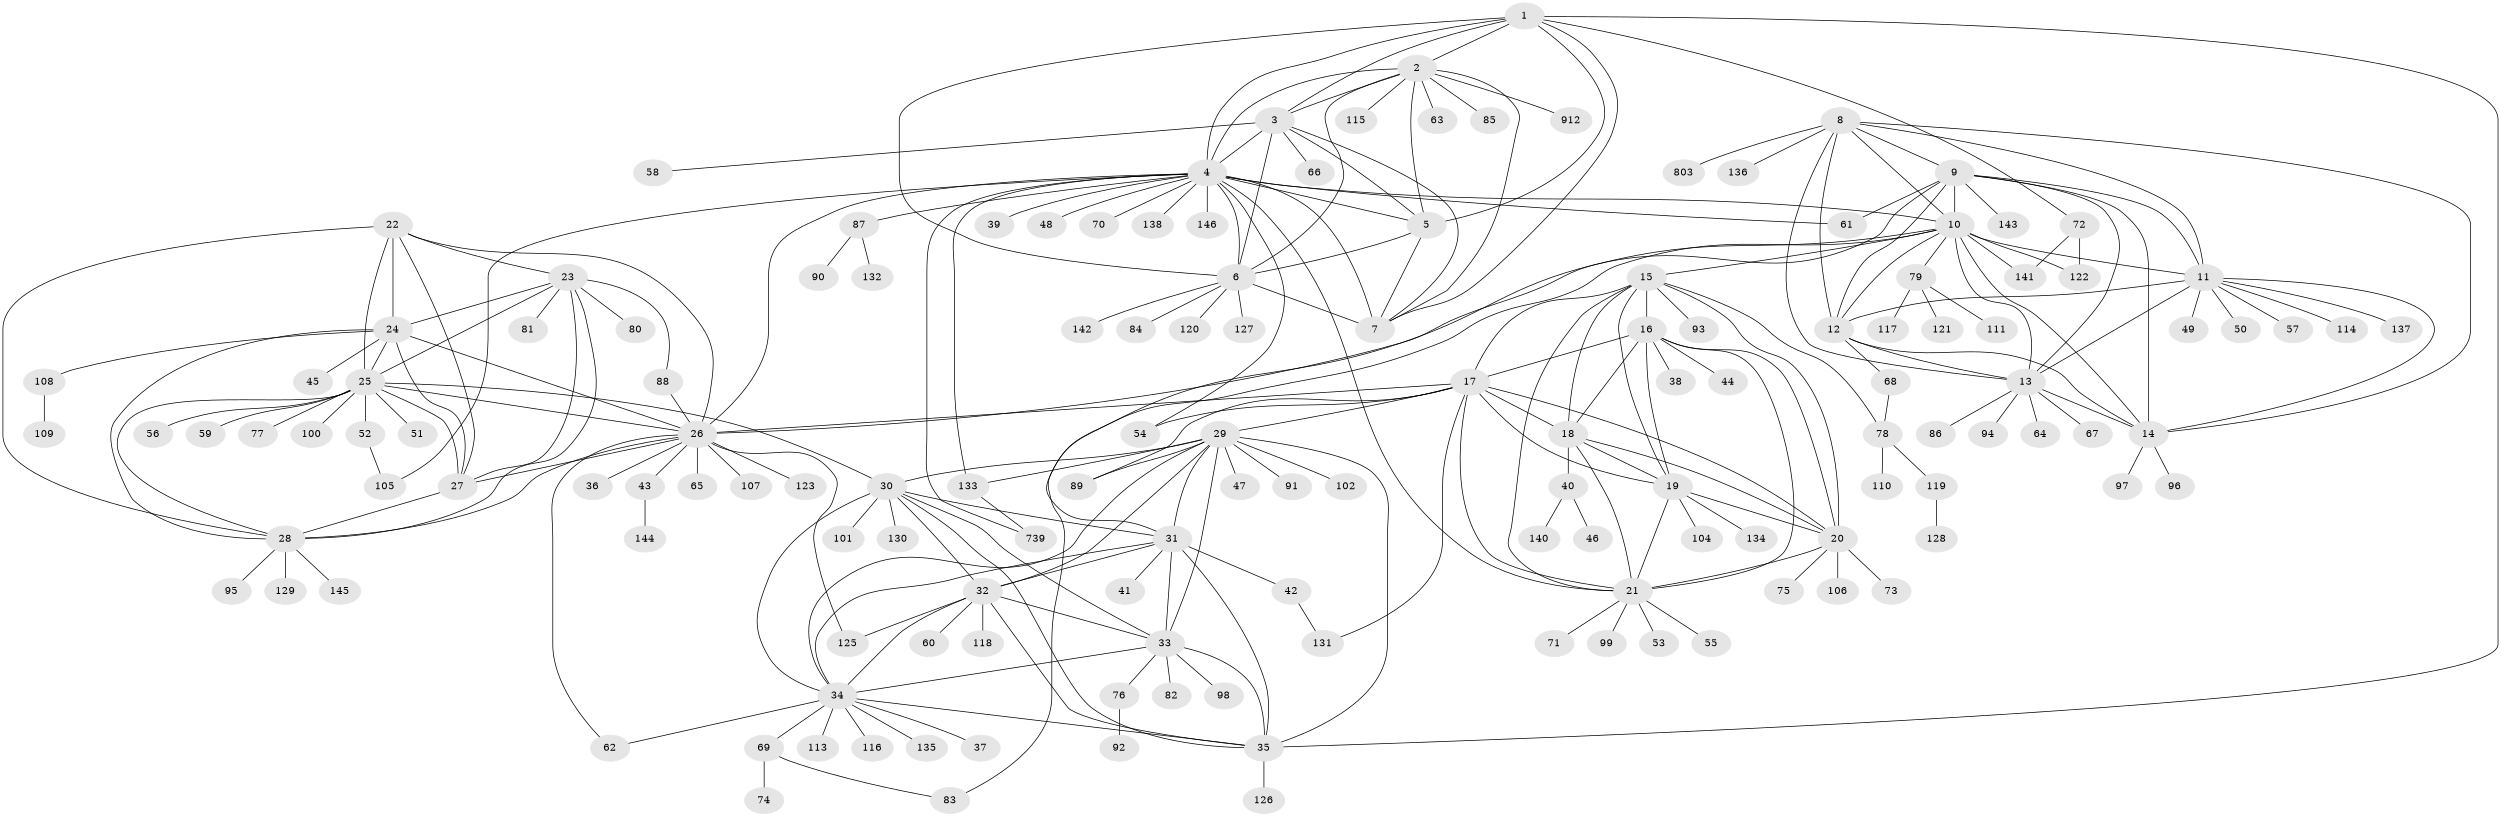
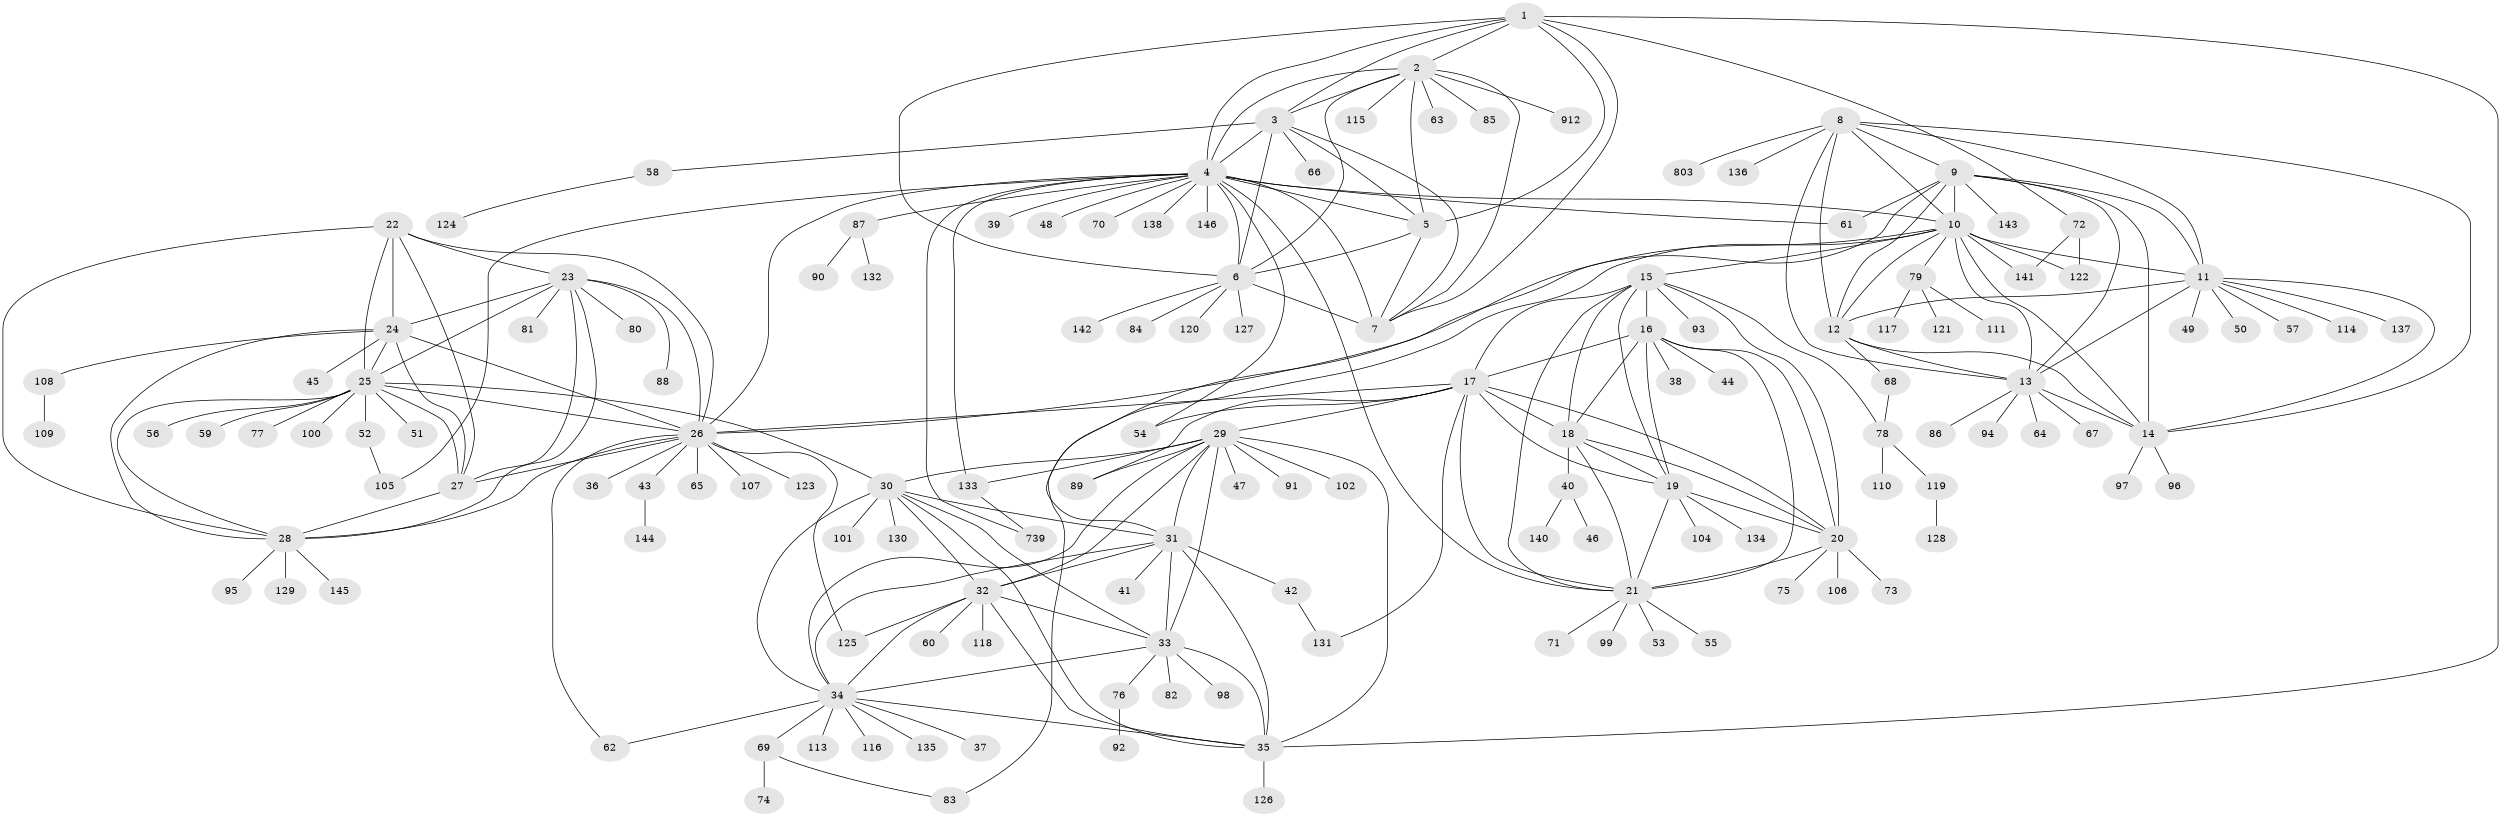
none -> (447, 225)
(679, 407) -> (680, 321)
